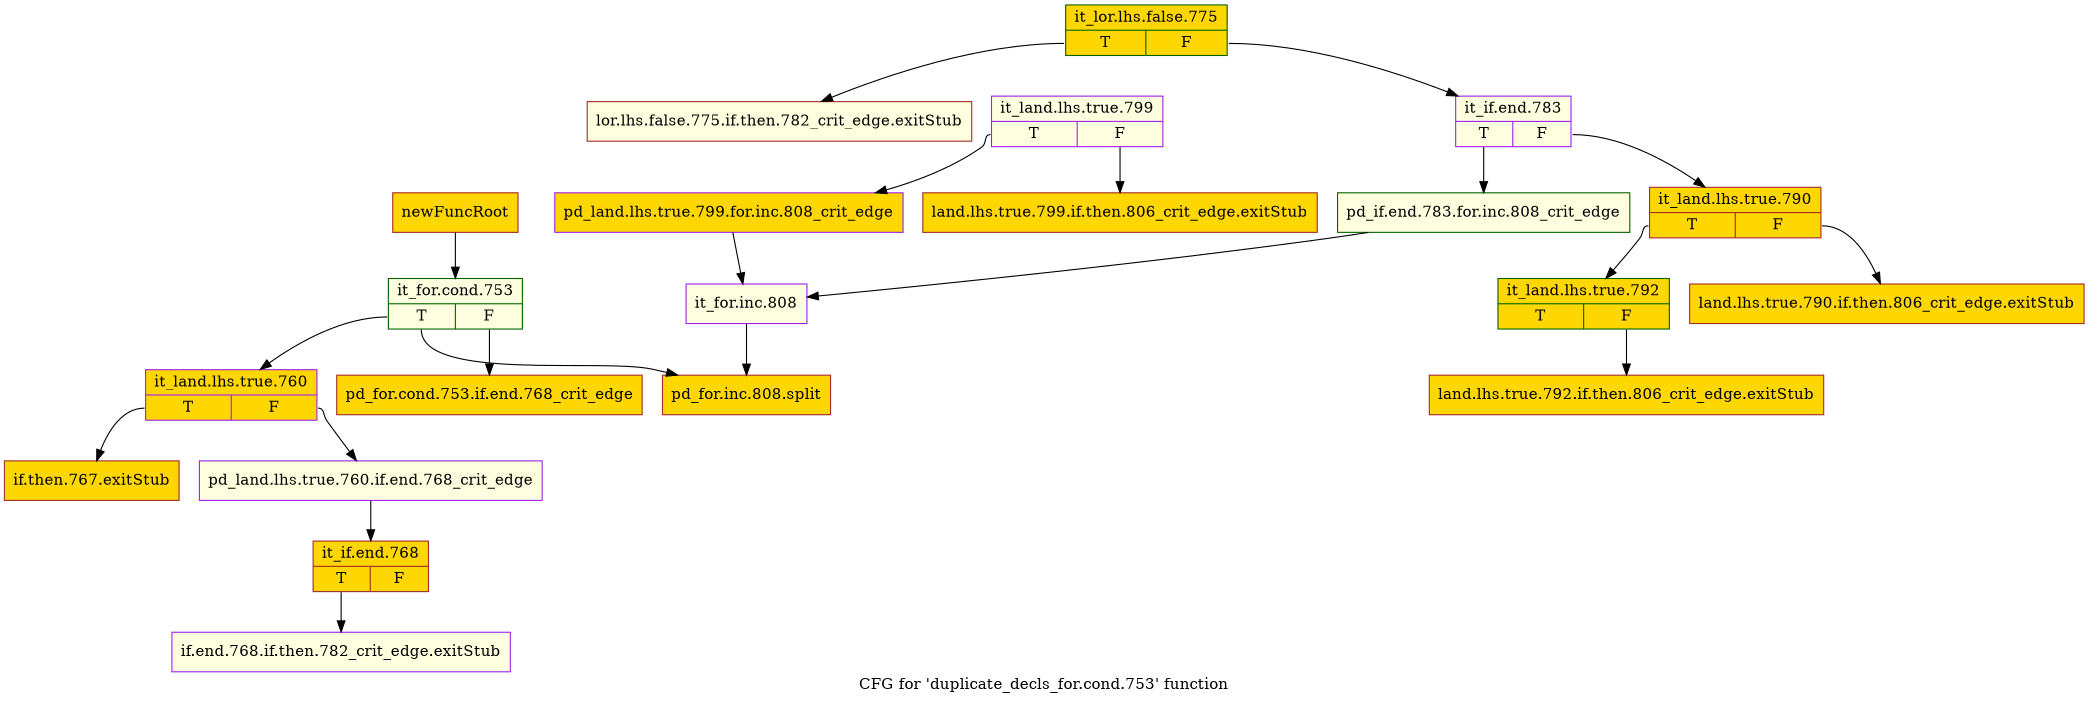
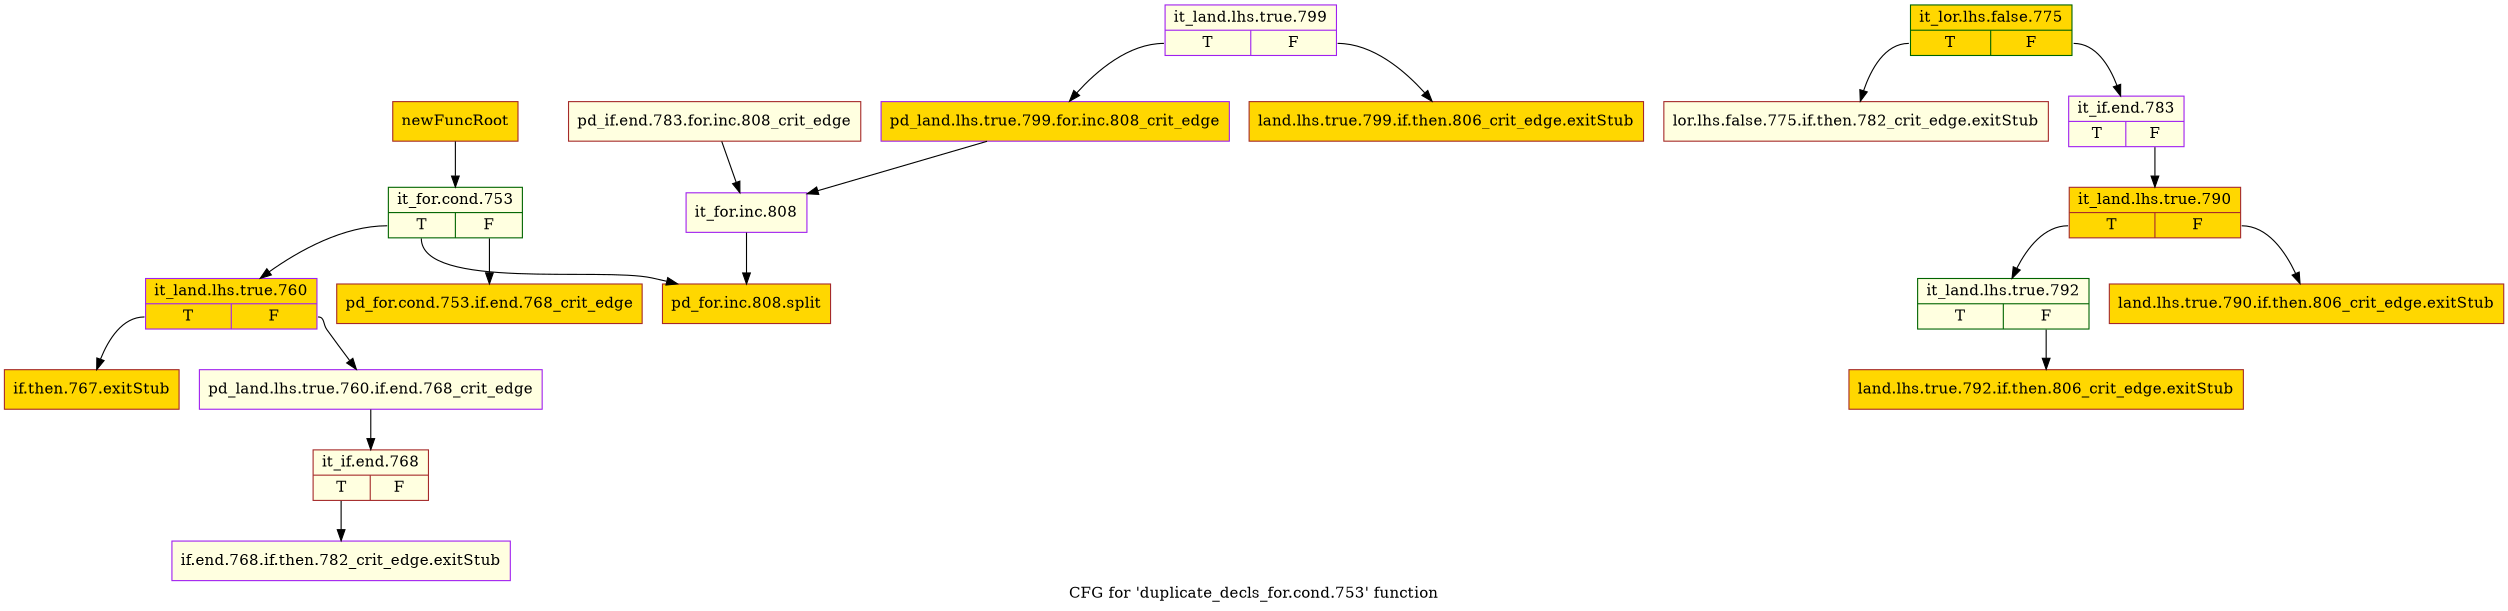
(1484, 164) -> none
(1484, 213) -> (715, 121)
(1584, 304) -> (2003, 304)
(371, 566) -> (371, 475)
